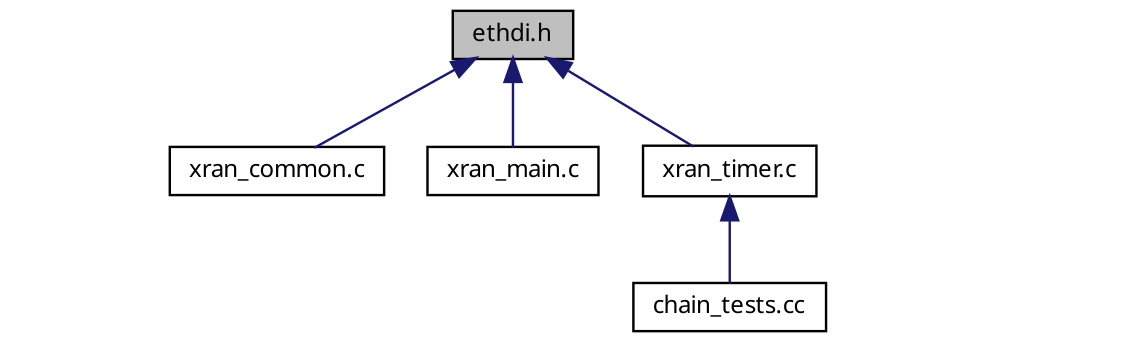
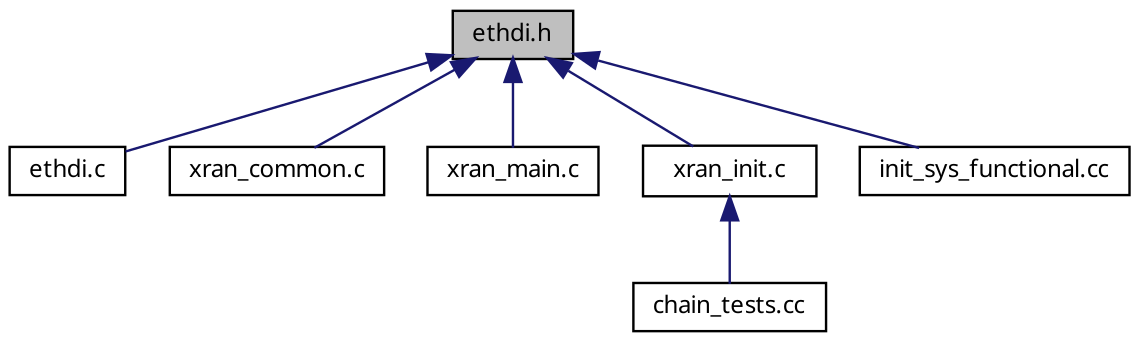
none -> (67, 171)
(730, 171) -> (730, 171)
none -> (995, 171)
